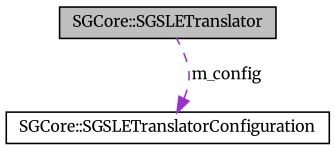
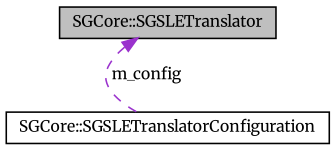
(188, 67) -> (107, 84)
